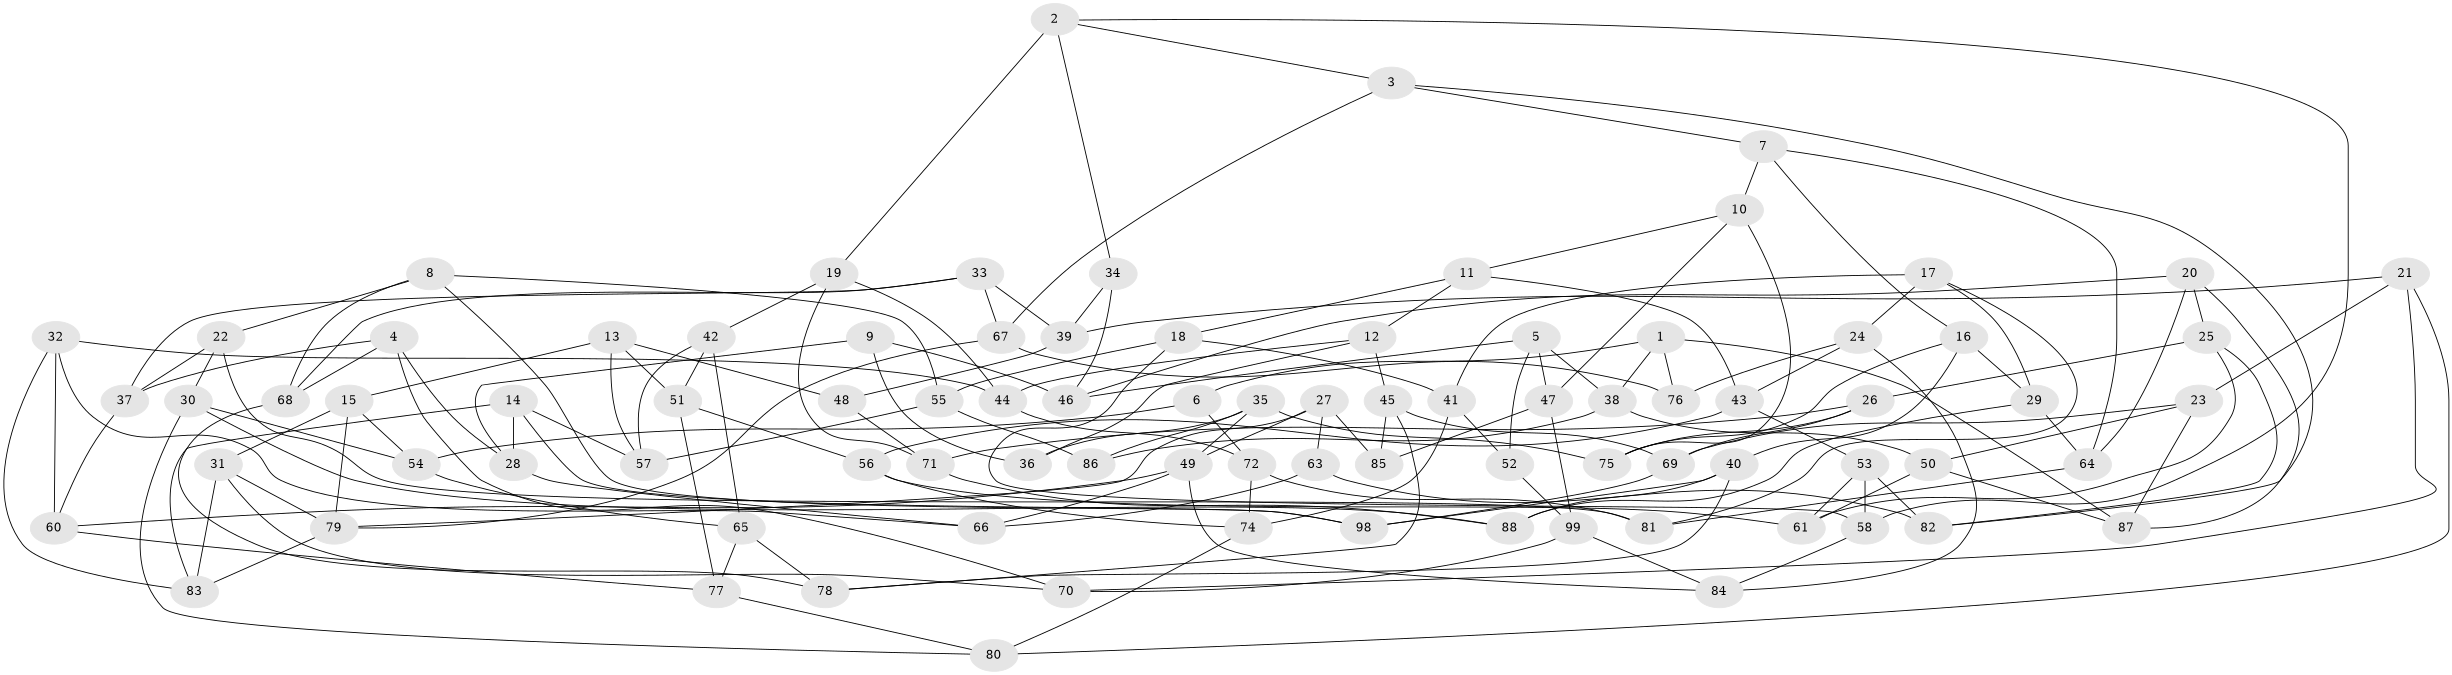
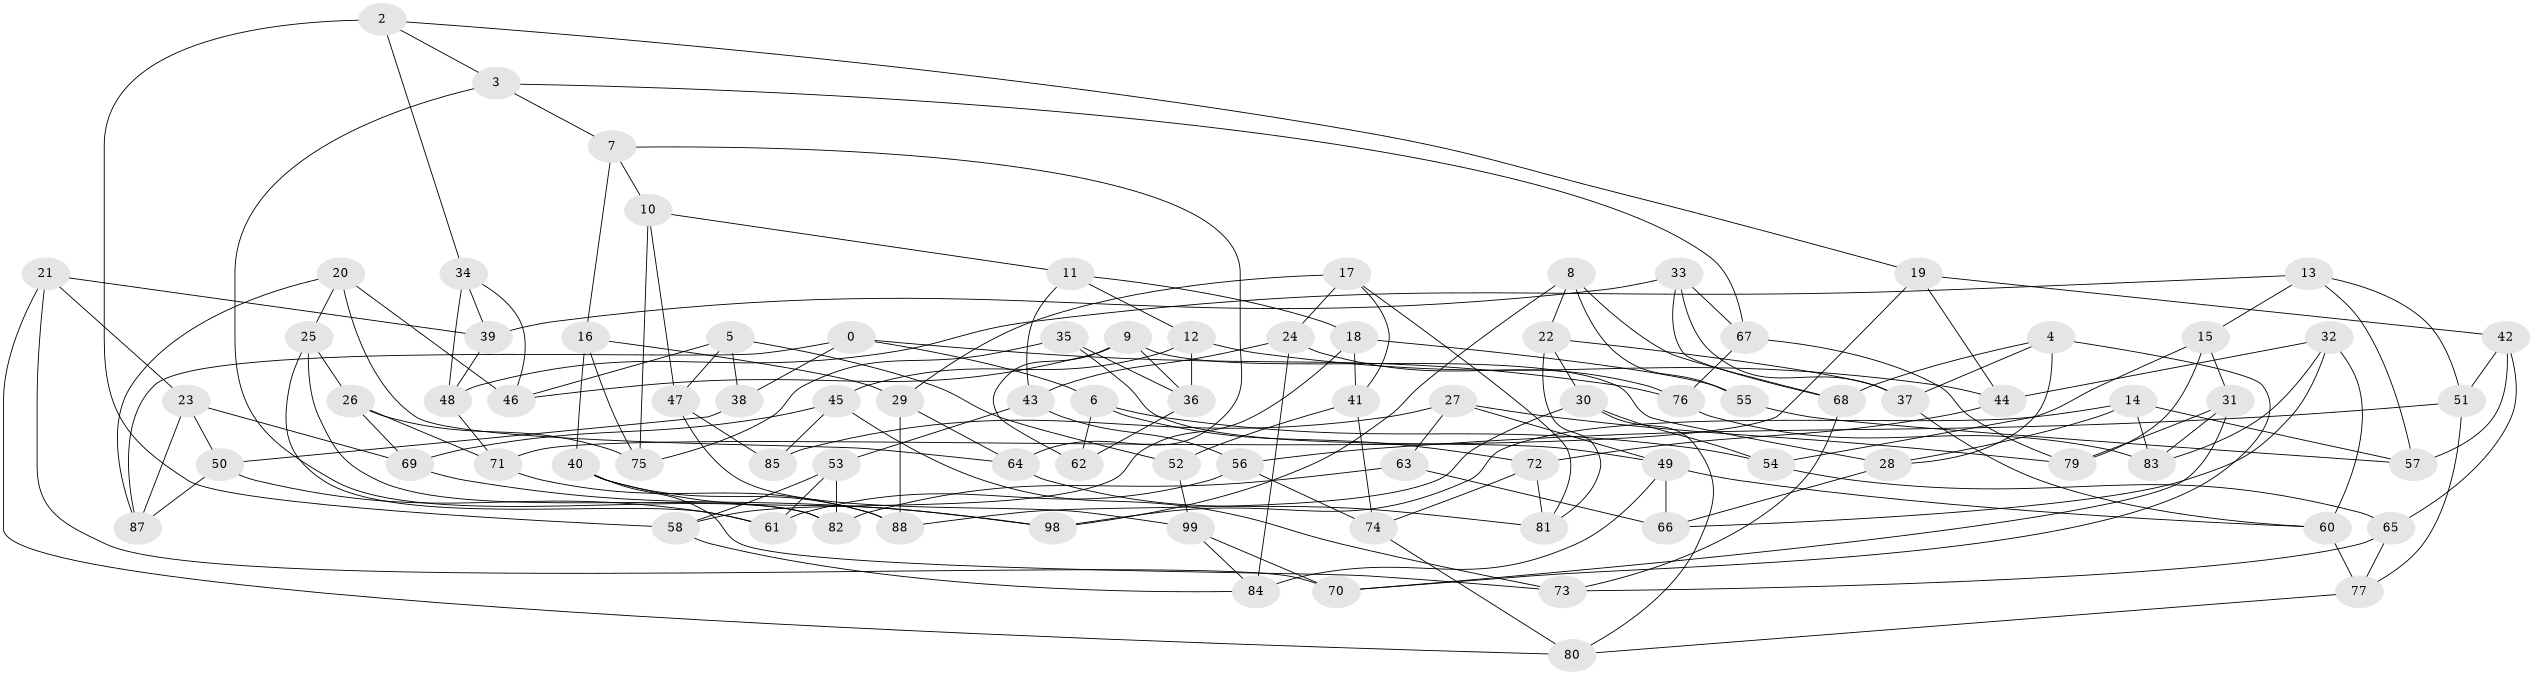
none -> (455, 337)
(1661, 337) -> (852, 337)
none -> (1079, 465)
(1091, 465) -> none
(264, 560) -> (1882, 438)
(825, 592) -> (1563, 592)
